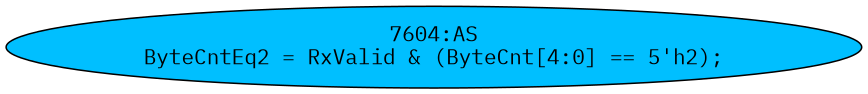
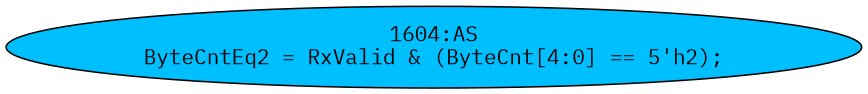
(434, 47) -> (434, 47)
